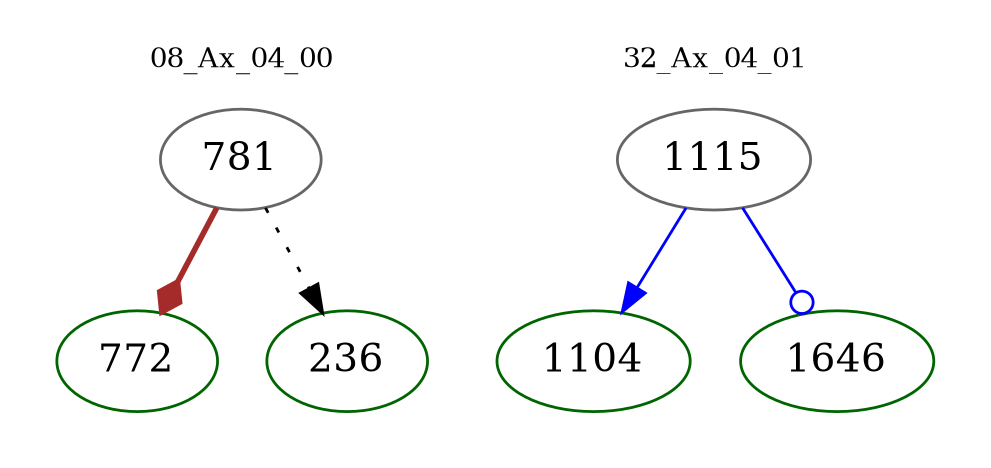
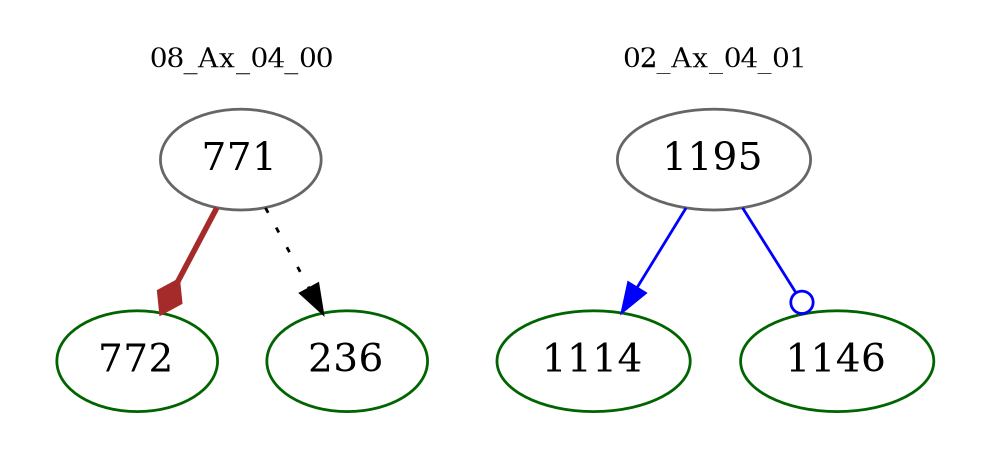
(715, 60) -> (715, 60)
(241, 160) -> (241, 160)
(714, 160) -> (714, 160)
(594, 361) -> (594, 361)
(837, 361) -> (837, 361)
